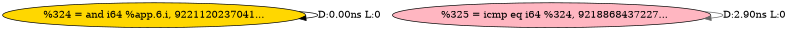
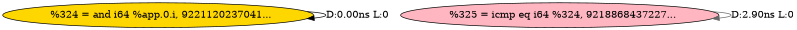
(154, 15) -> (158, 15)
